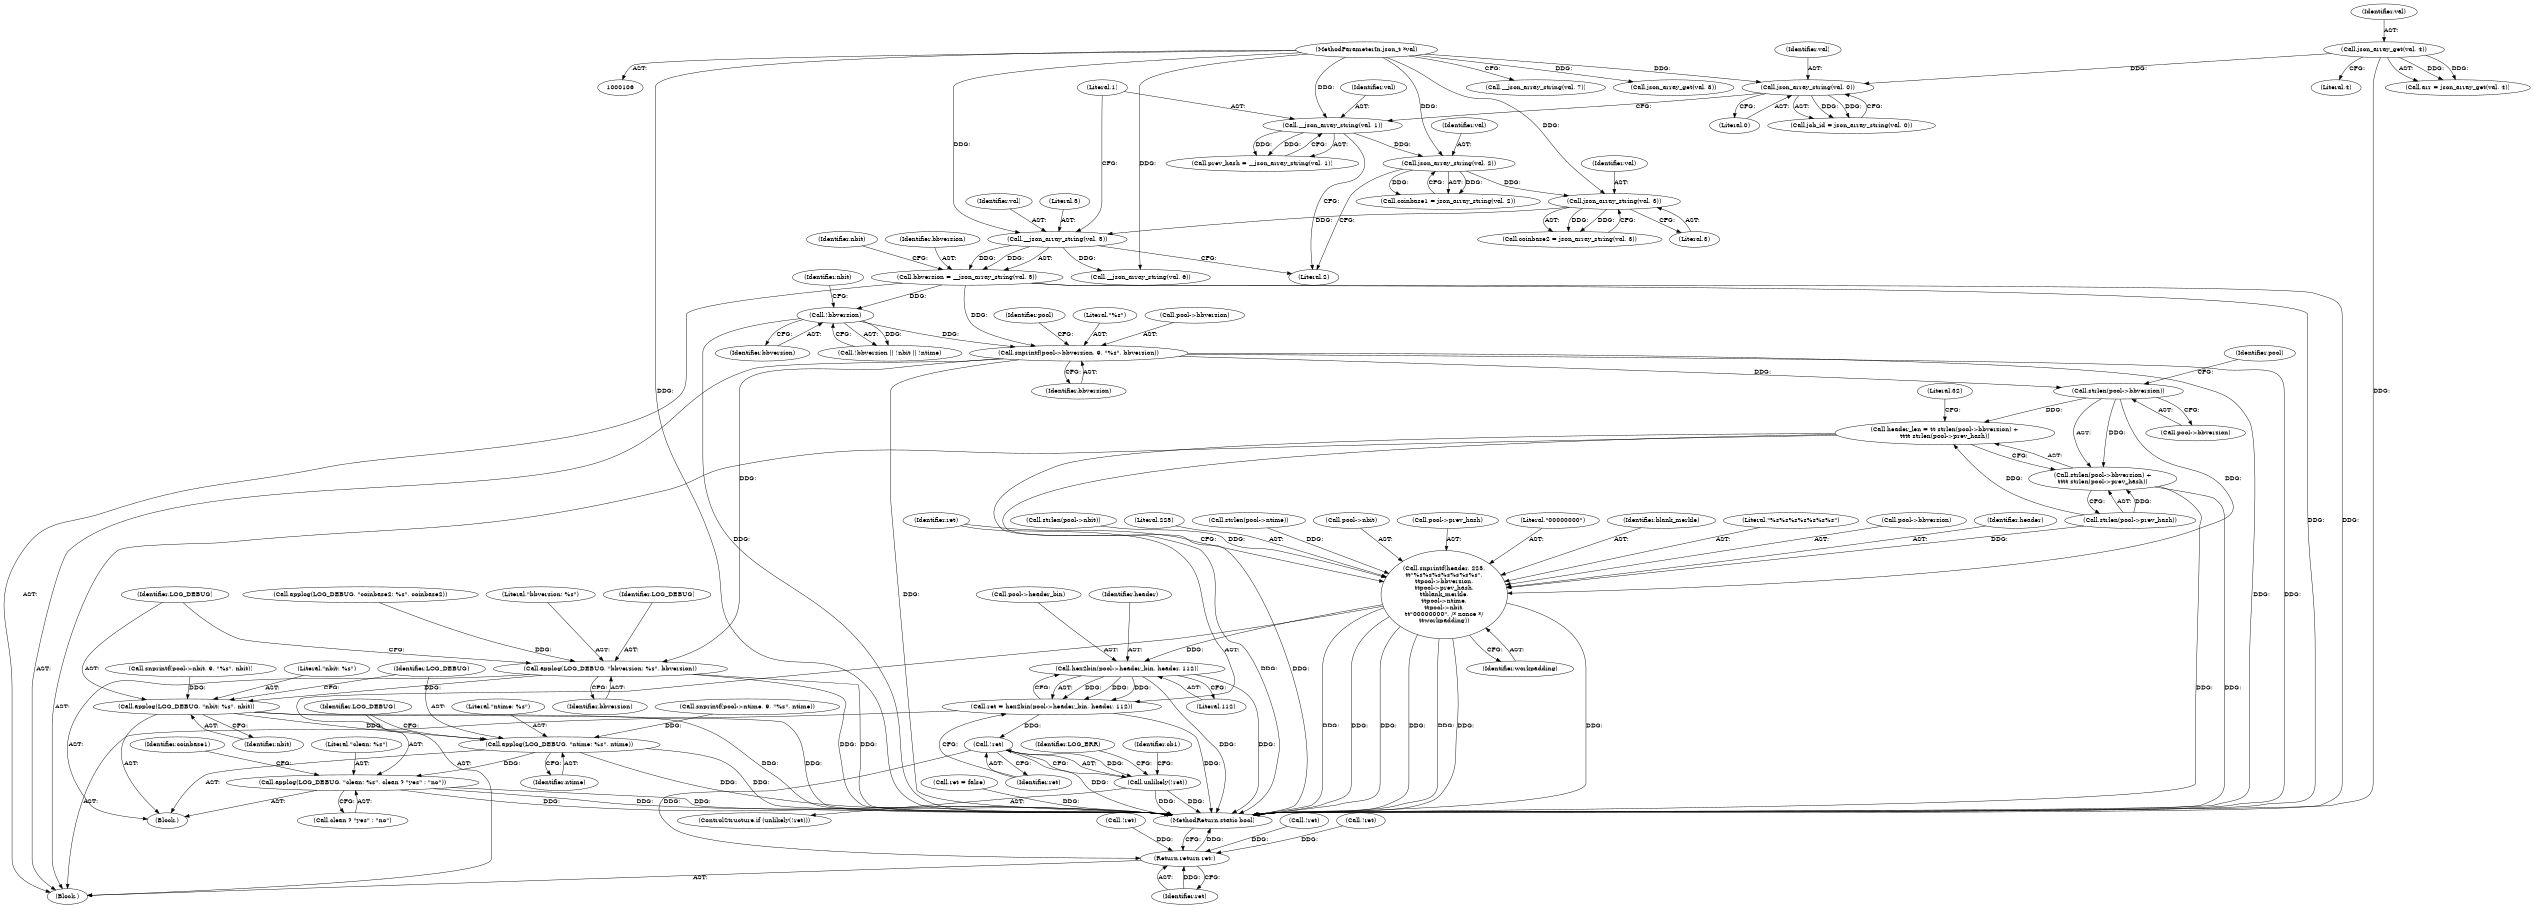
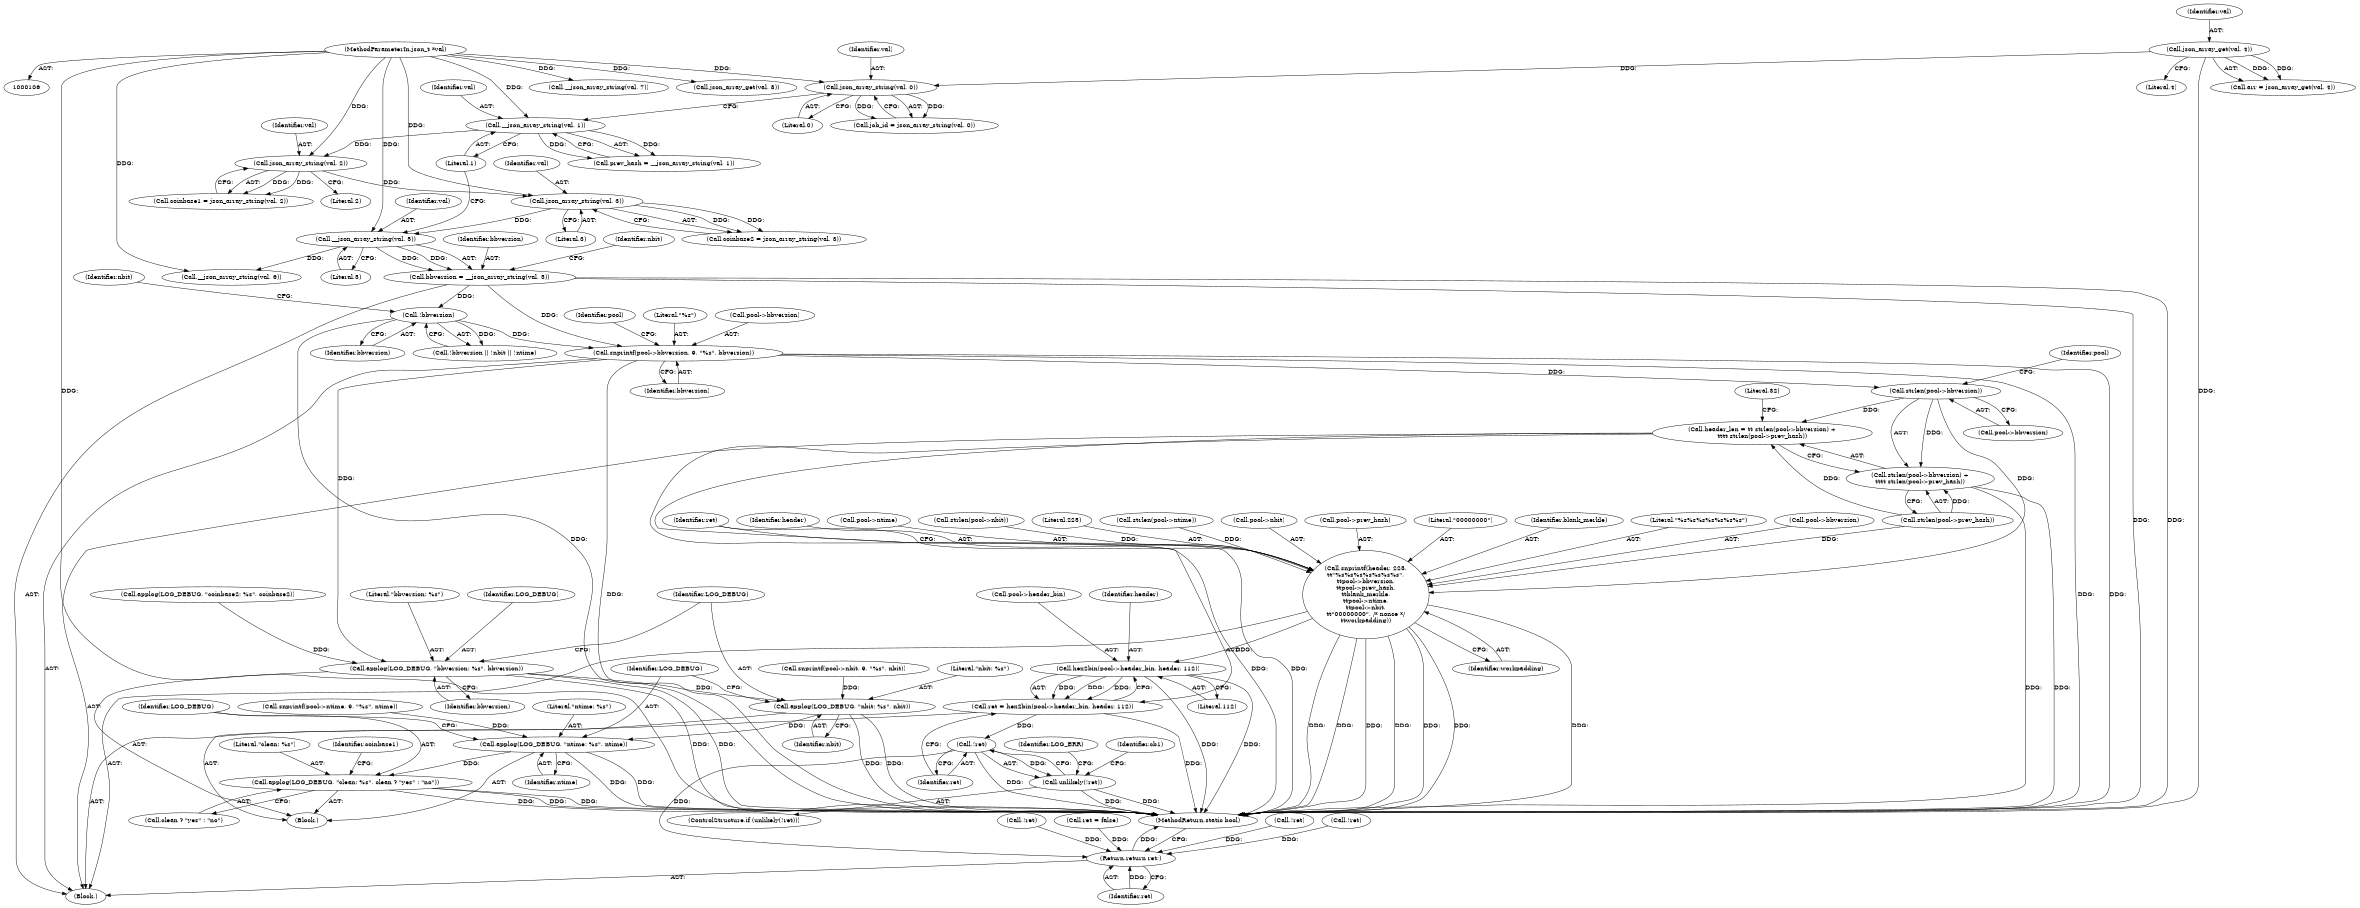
(1494, 69) -> (548, 69)
(1330, 187) -> (499, 144)
(1193, 259) -> (359, 257)
none -> (869, 520)
(1069, 806) -> (1108, 839)
